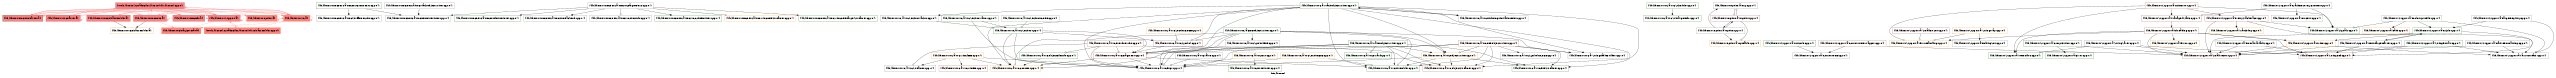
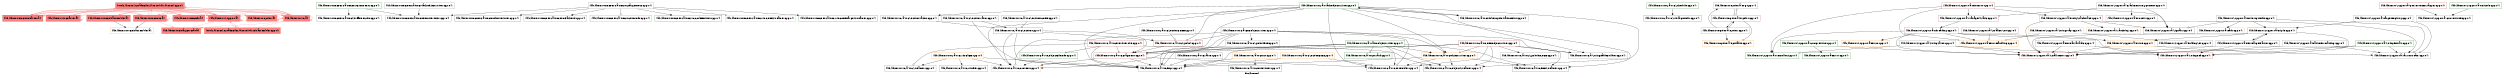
(2033, 51) -> none
